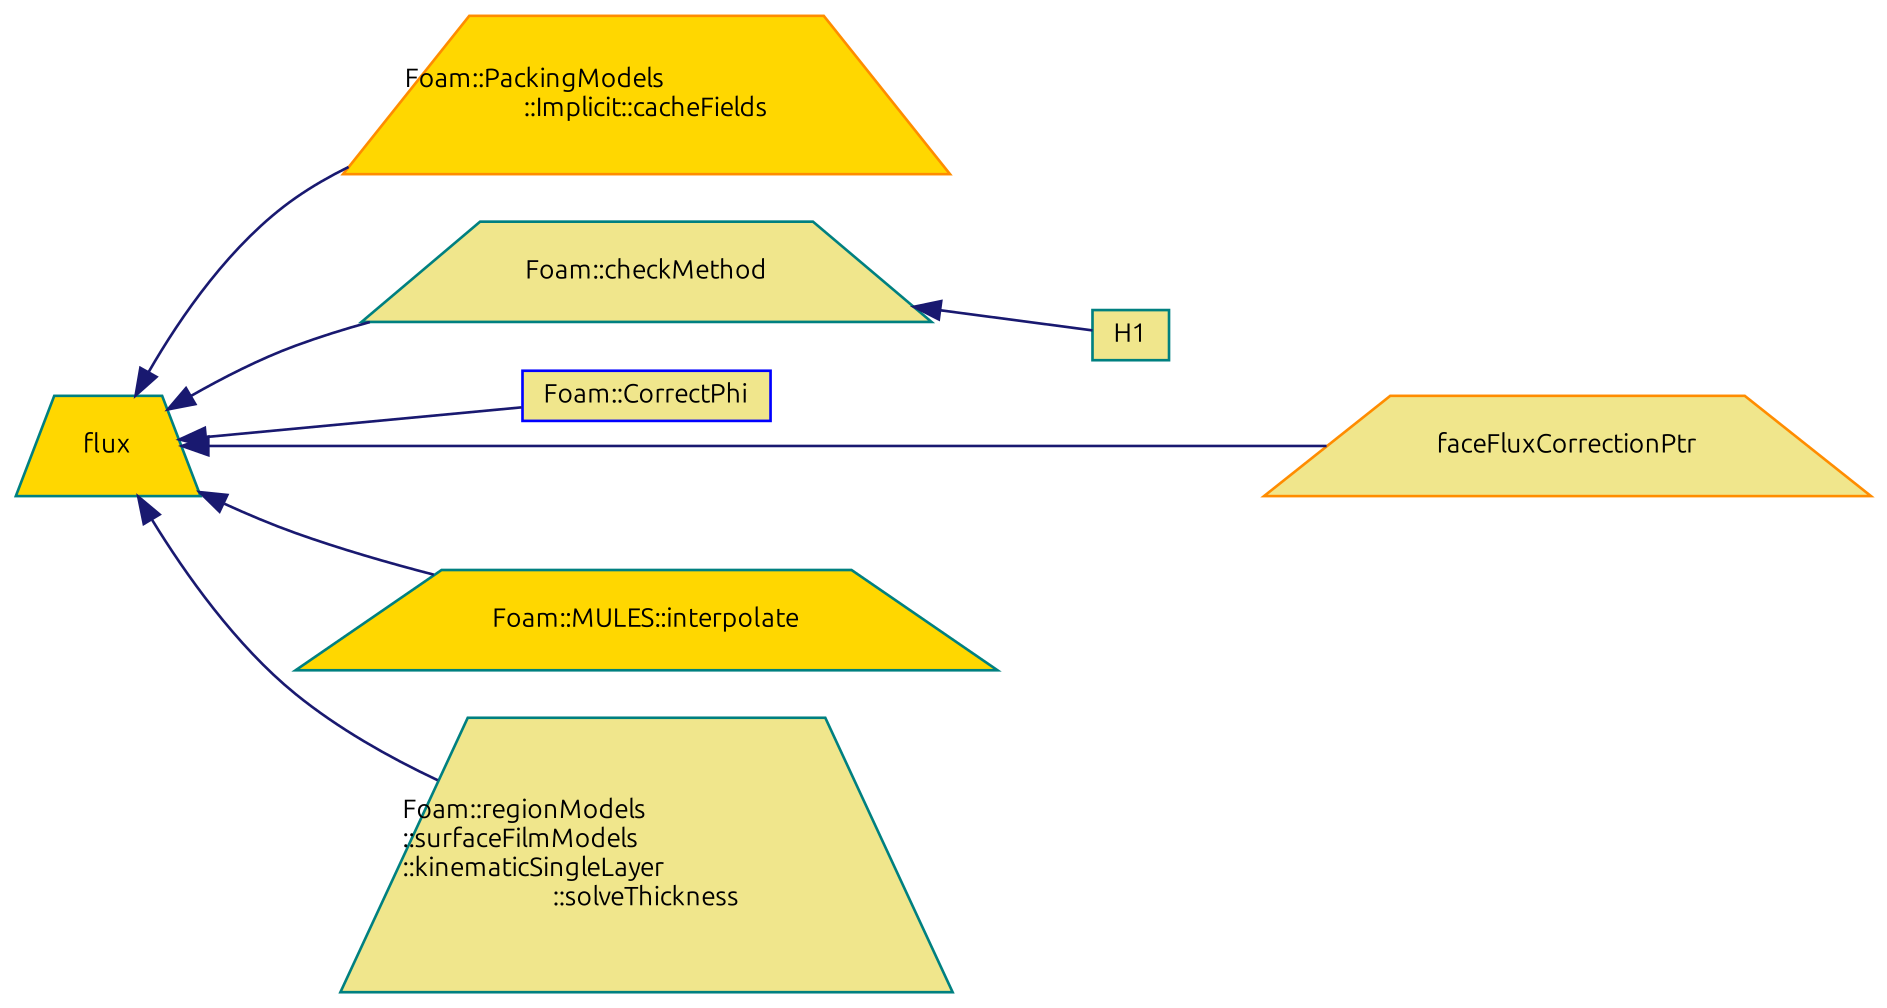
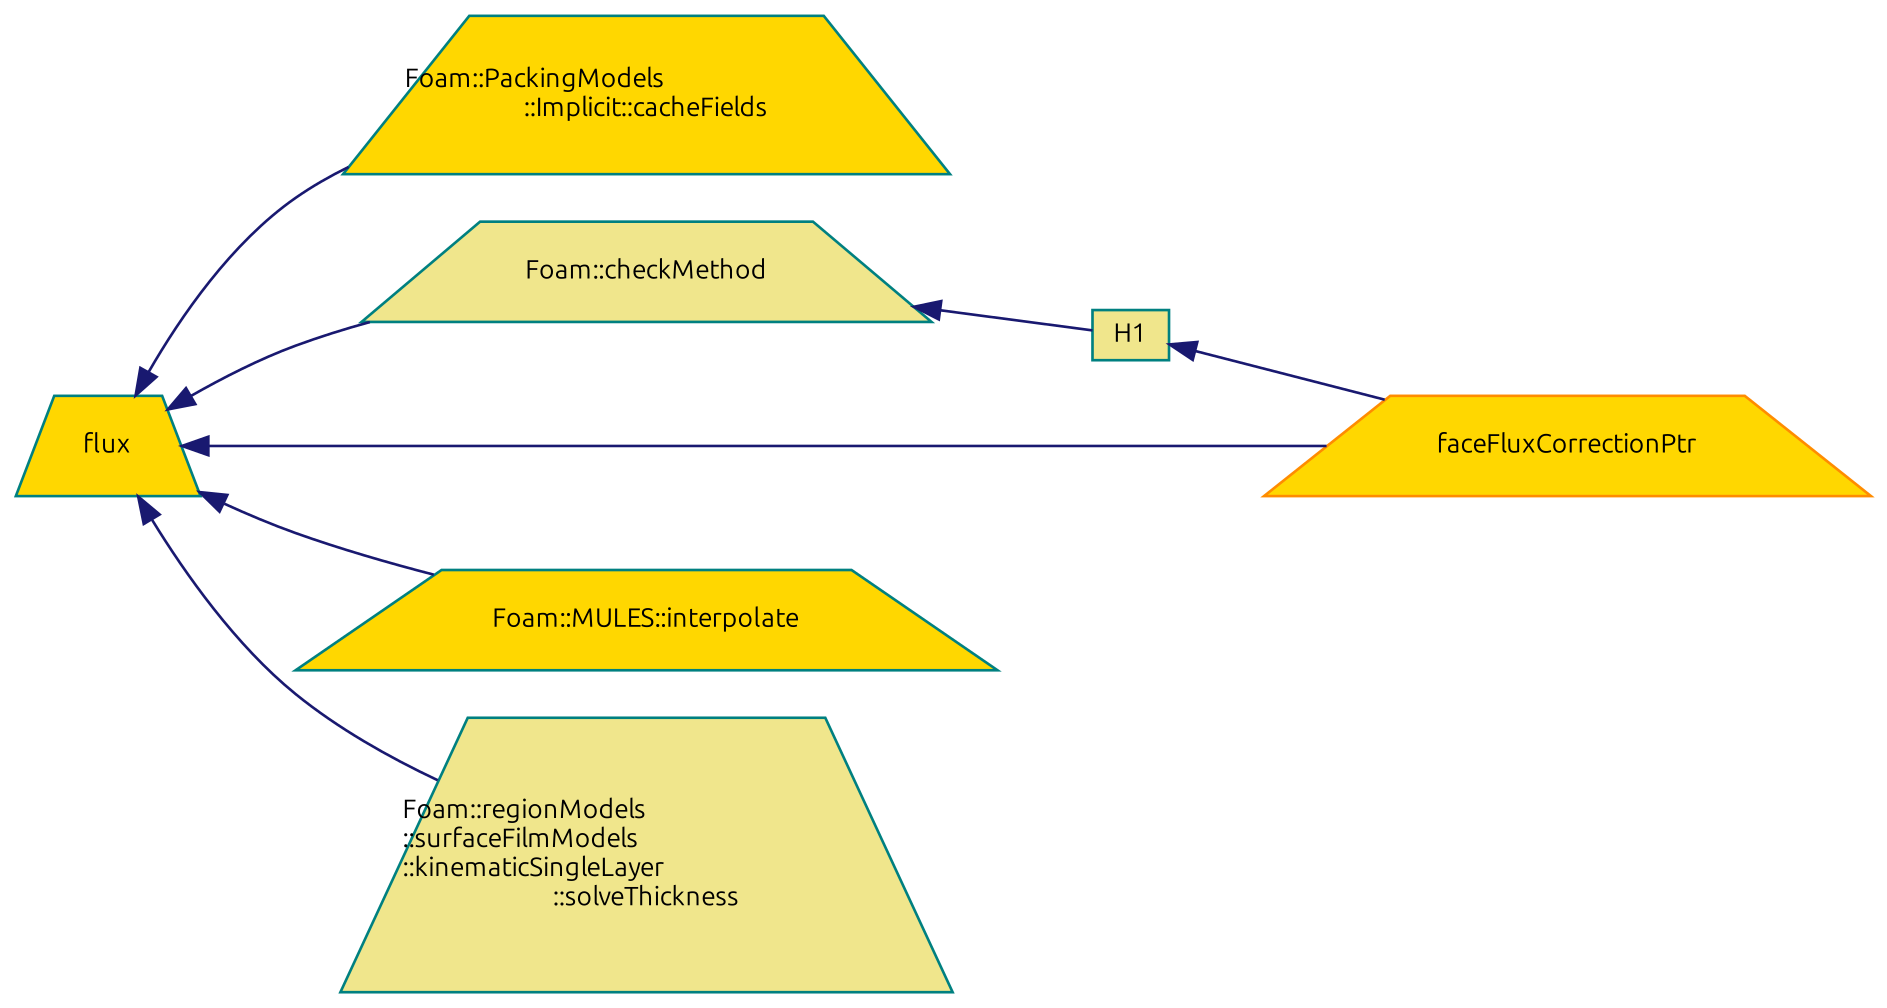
(647, 95) -> (647, 95)
none -> (1290, 375)
(647, 396) -> none
(1568, 446) -> (1568, 446)
